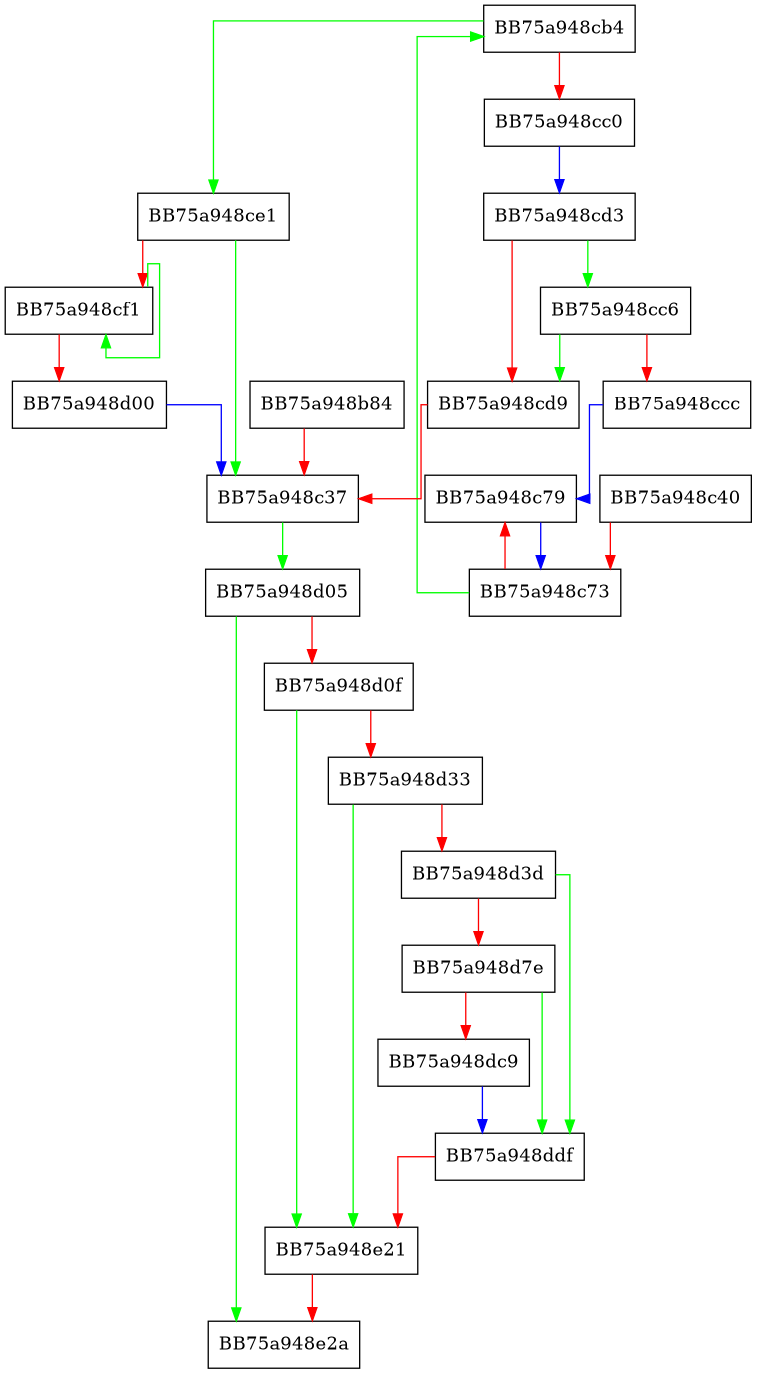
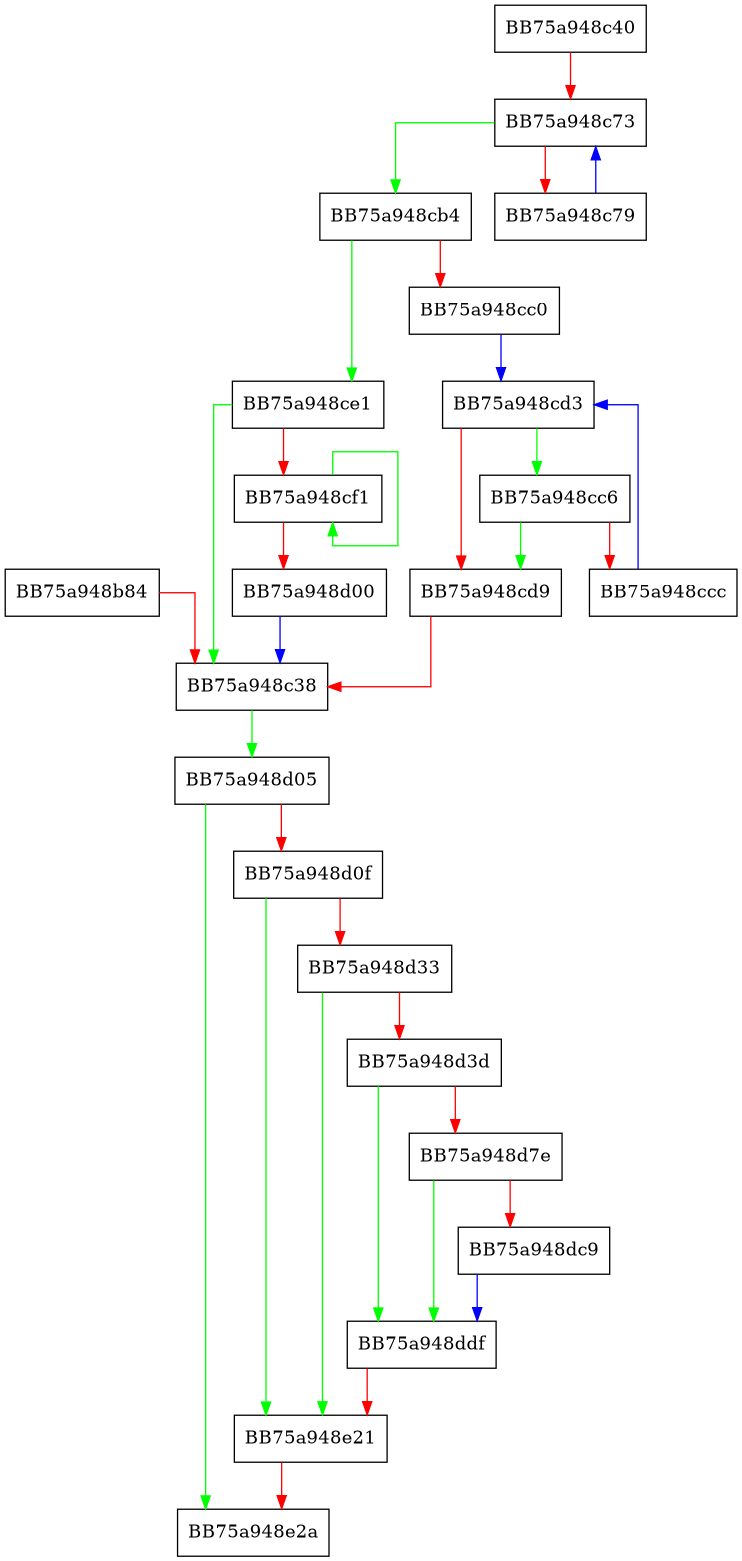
(589, 446) -> (638, 471)
(283, 499) -> (252, 687)
